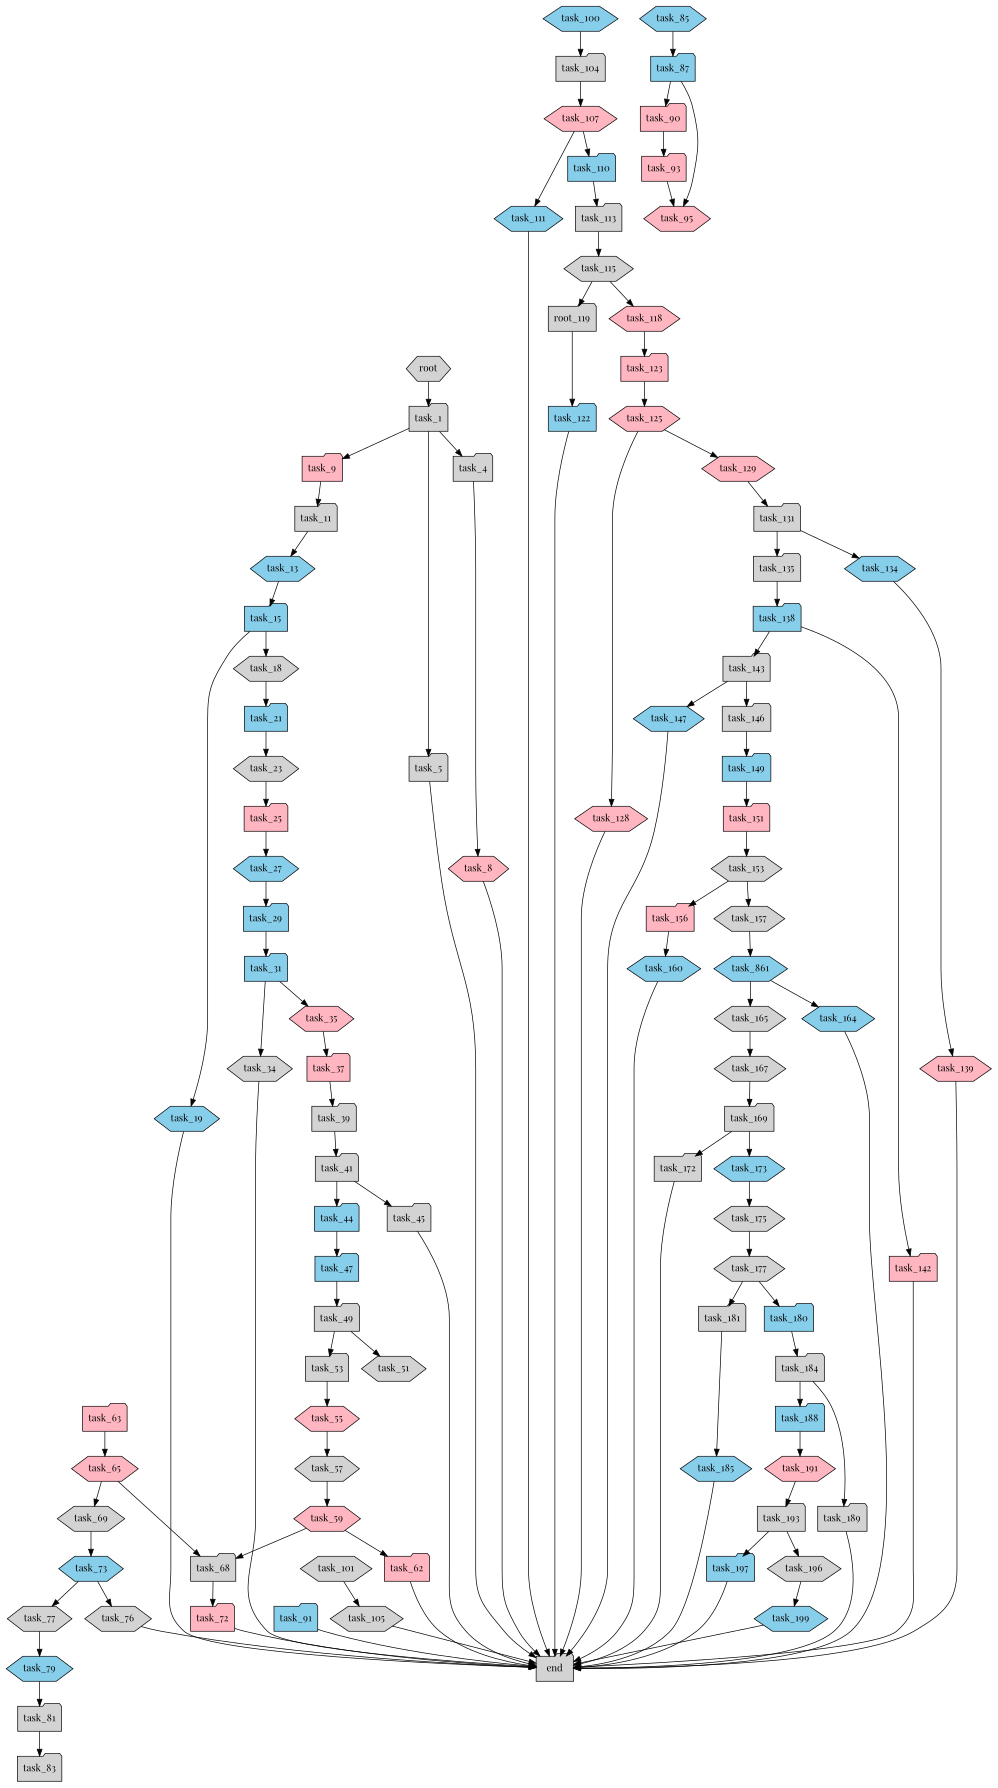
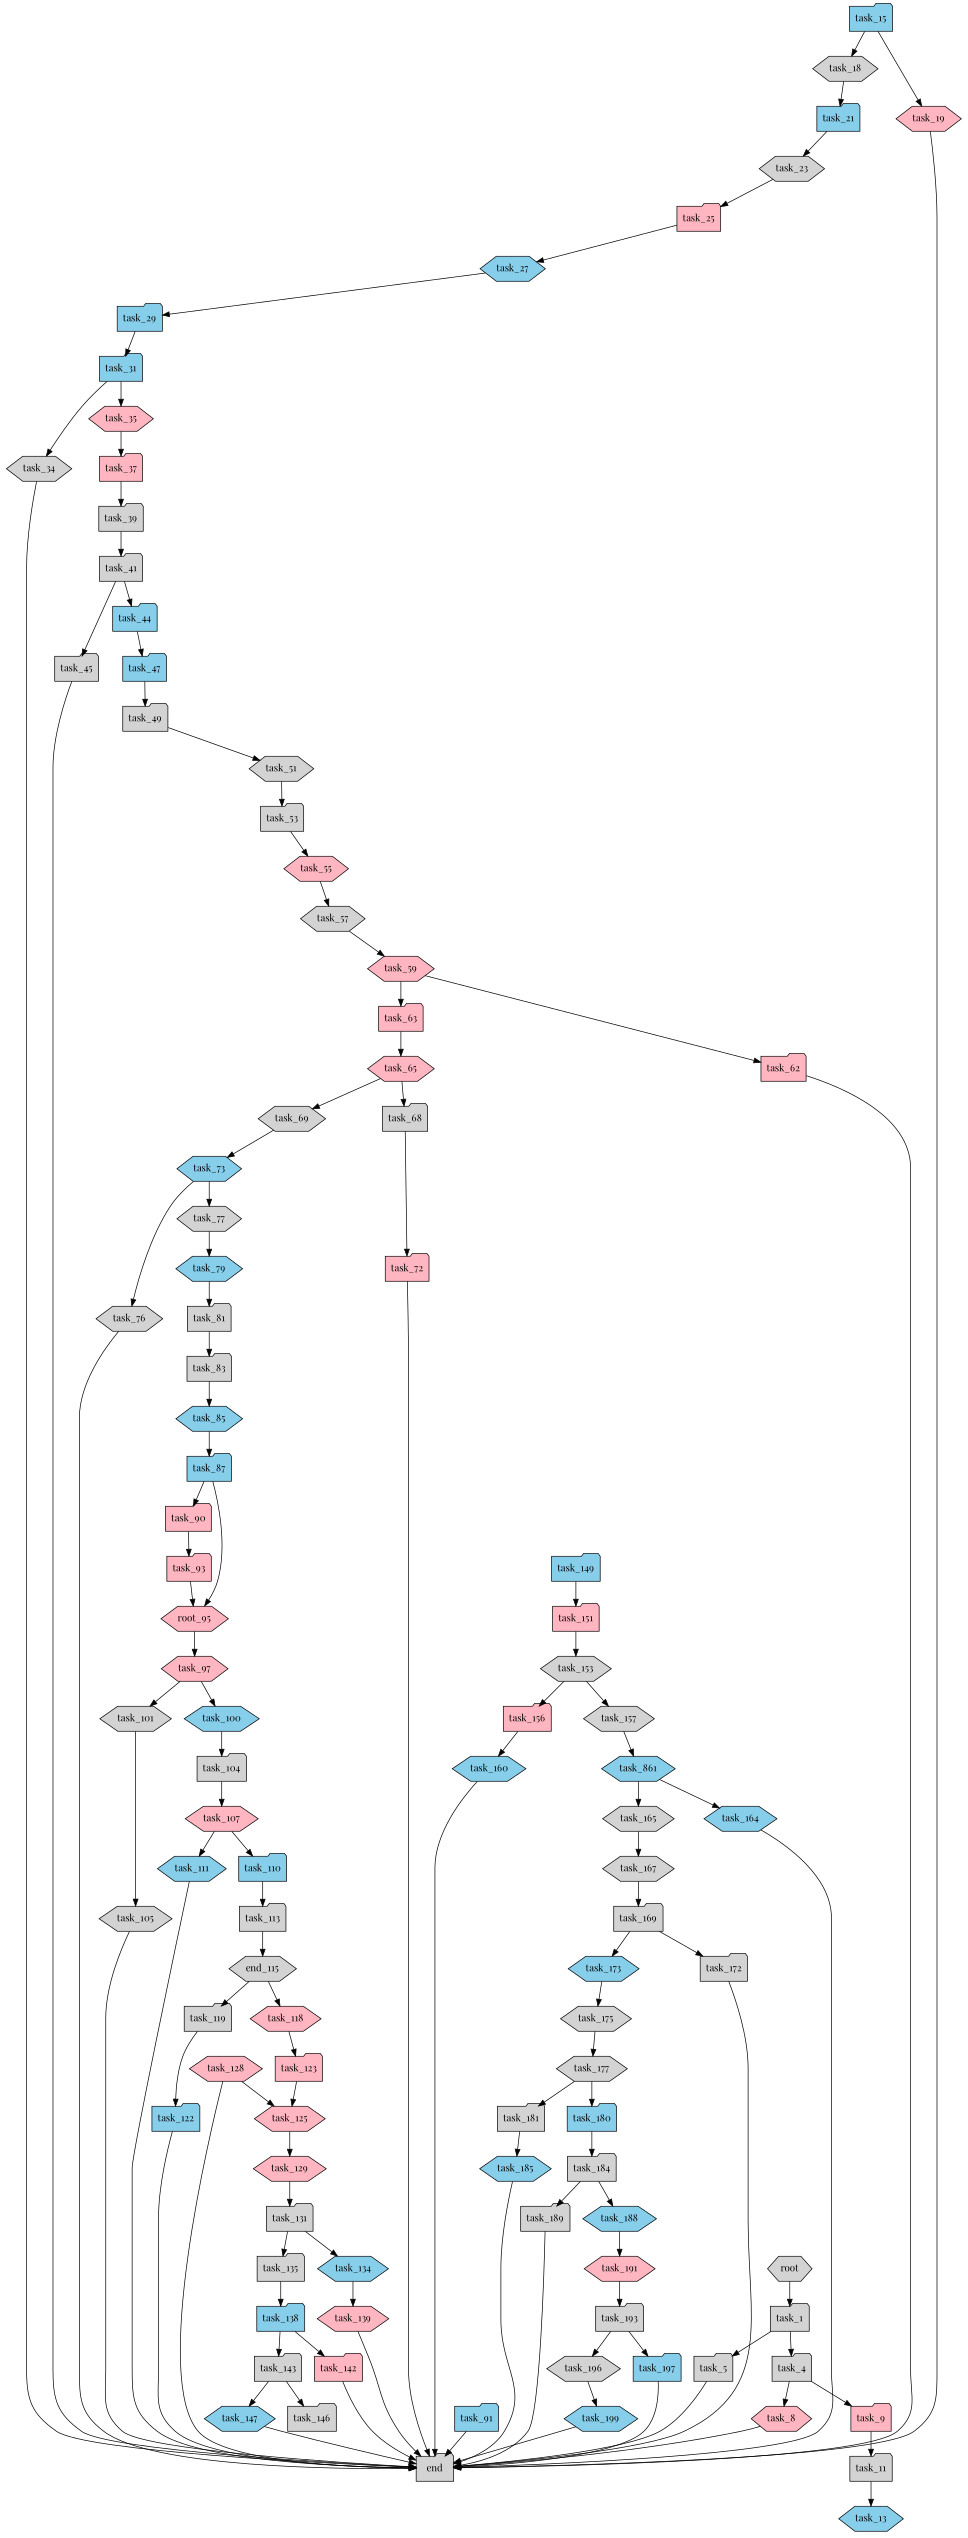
(677, 219) -> (195, 1619)
(599, 269) -> (263, 1969)
(572, 319) -> (208, 2019)
(379, 442) -> (828, 2391)
(275, 590) -> none
(613, 613) -> (255, 2092)
(747, 740) -> none
(187, 1119) -> (929, 119)
(333, 1340) -> (282, 790)
none -> (209, 1390)
(800, 1419) -> (620, 2219)
(274, 1542) -> (401, 990)
none -> (195, 1669)
